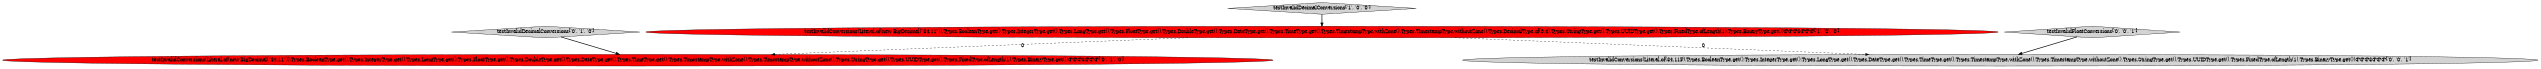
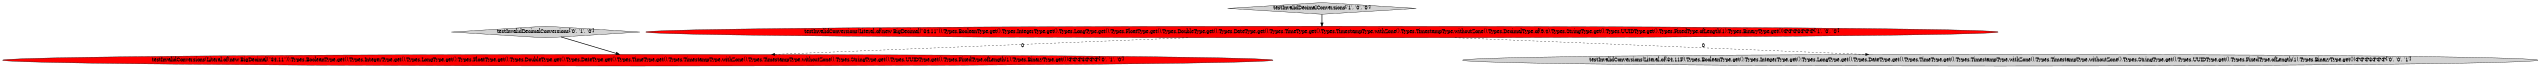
(2092, 32) -> none
